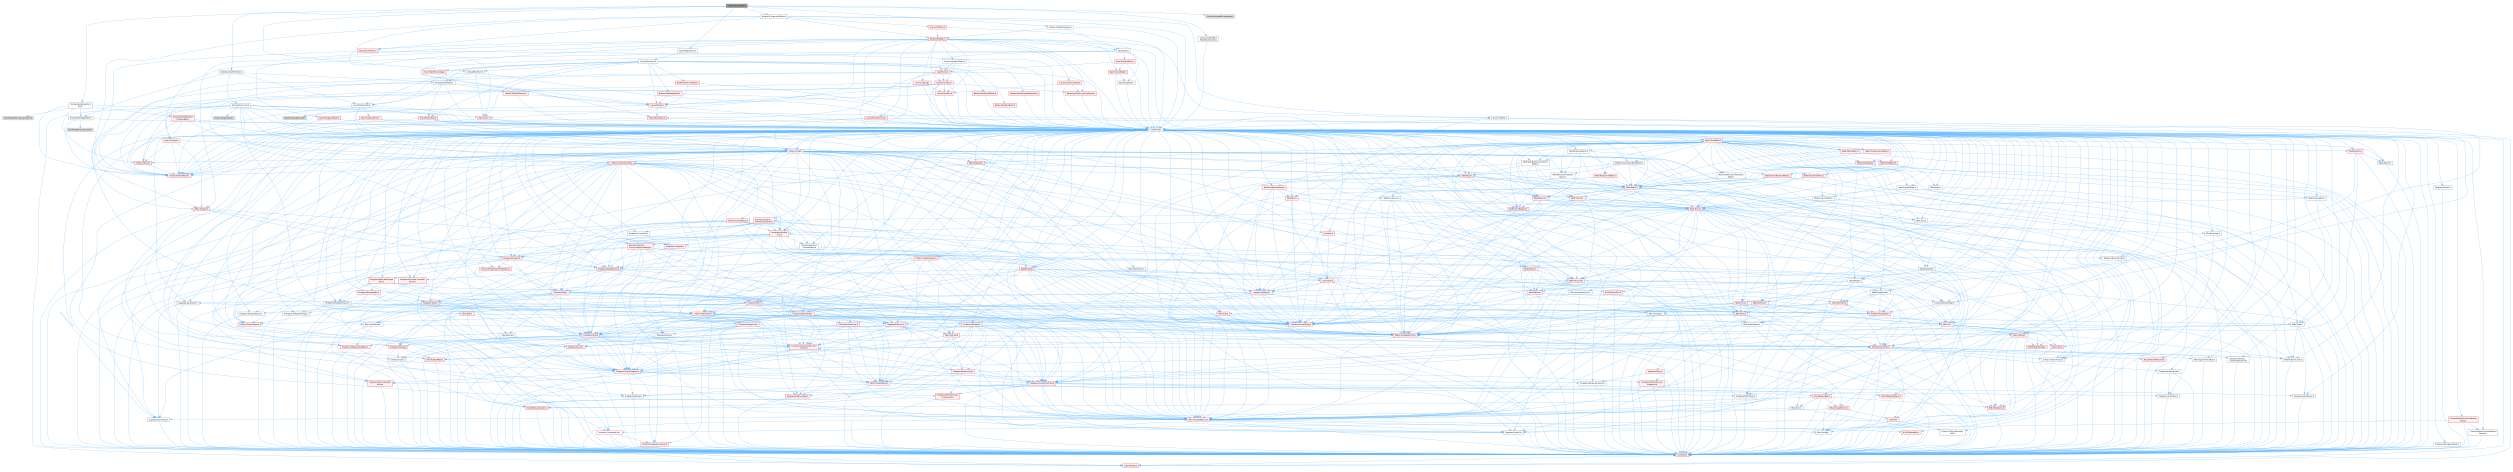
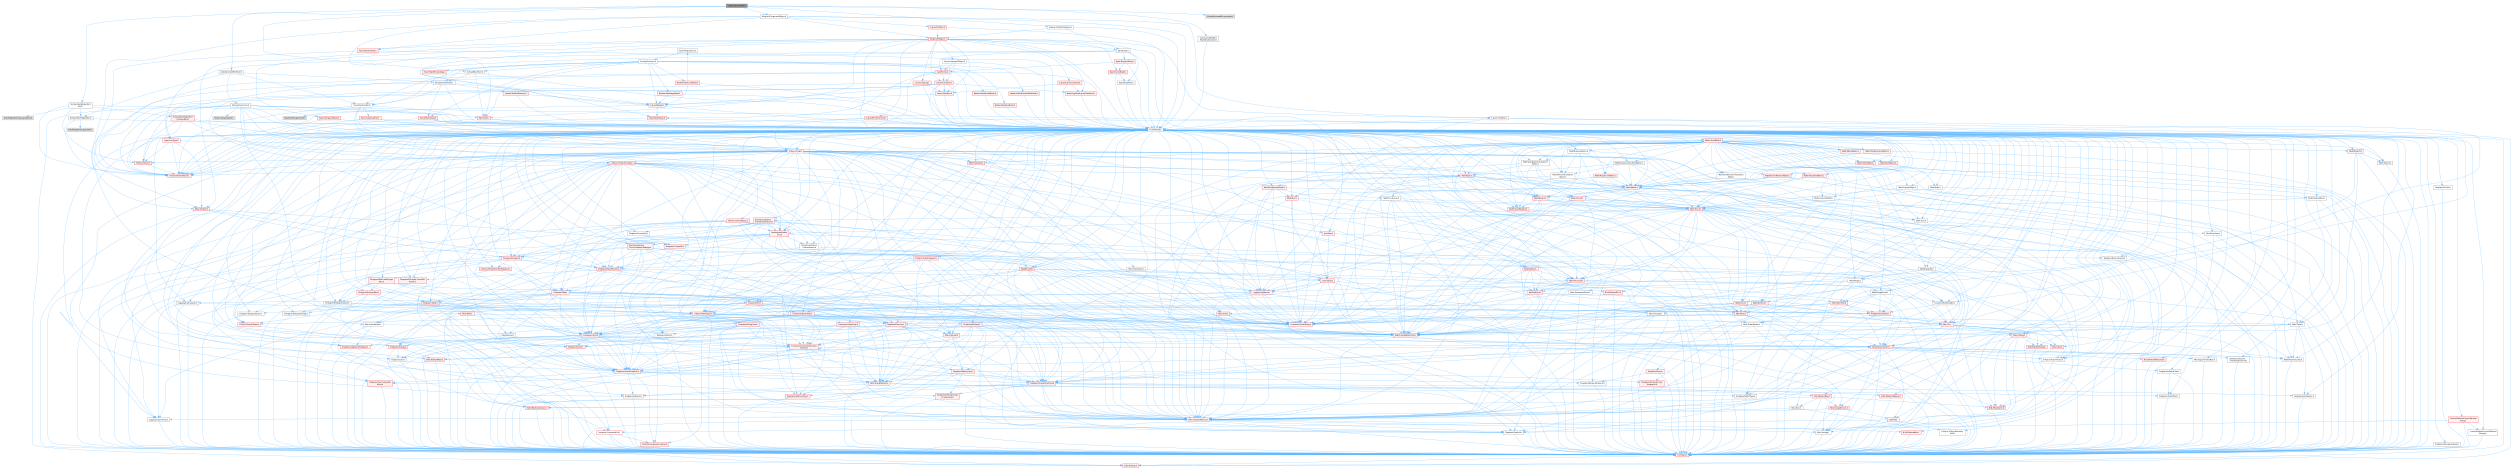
(713, 28) -> (688, 68)
(916, 187) -> (923, 174)
(604, 214) -> none
